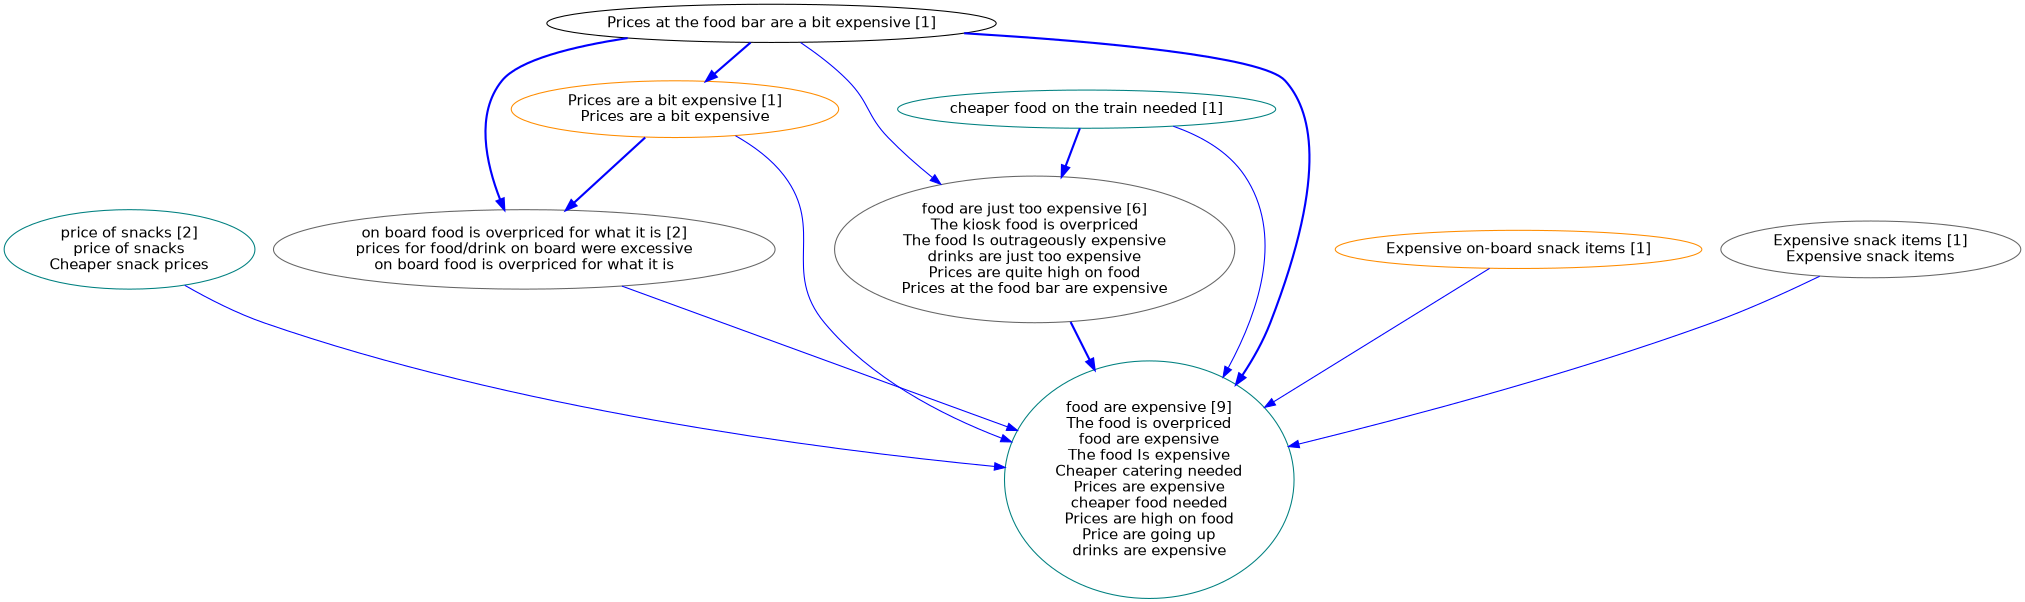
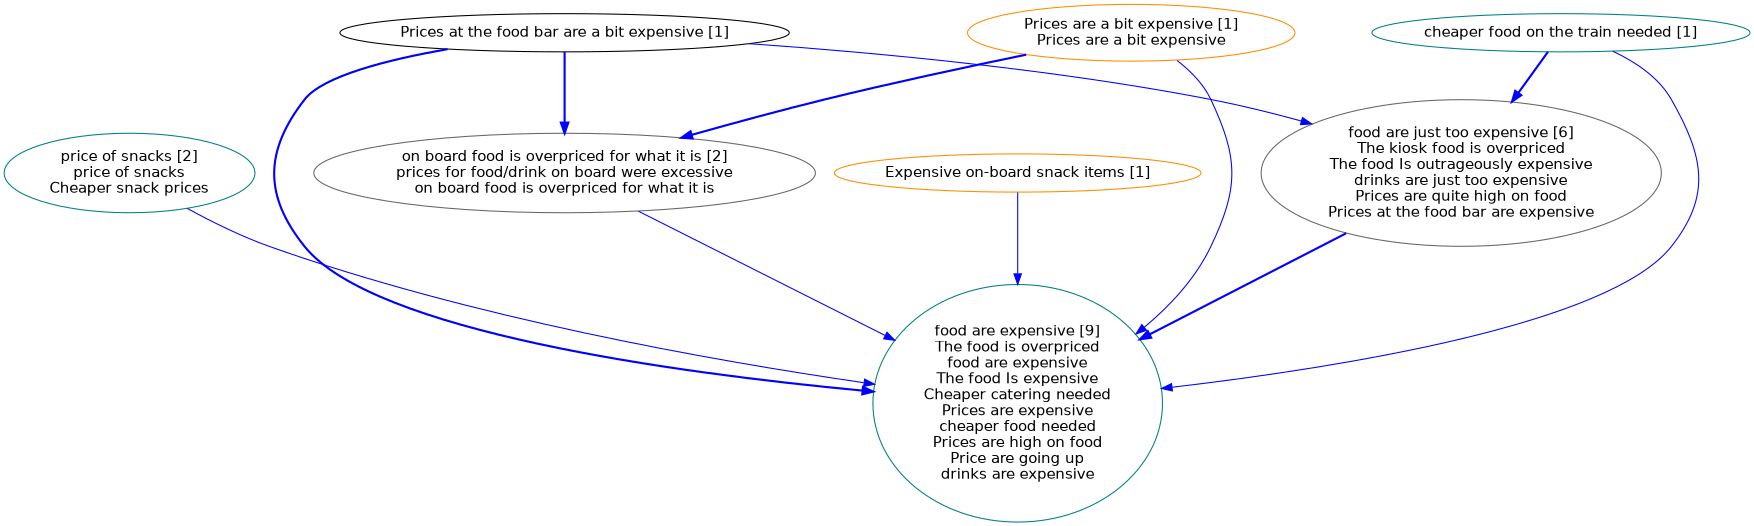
(732, 58) -> none
(1871, 249) -> none
